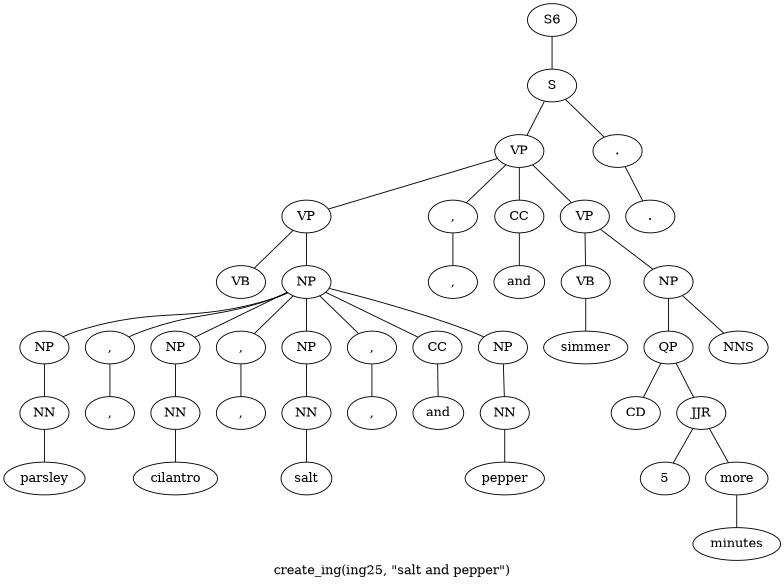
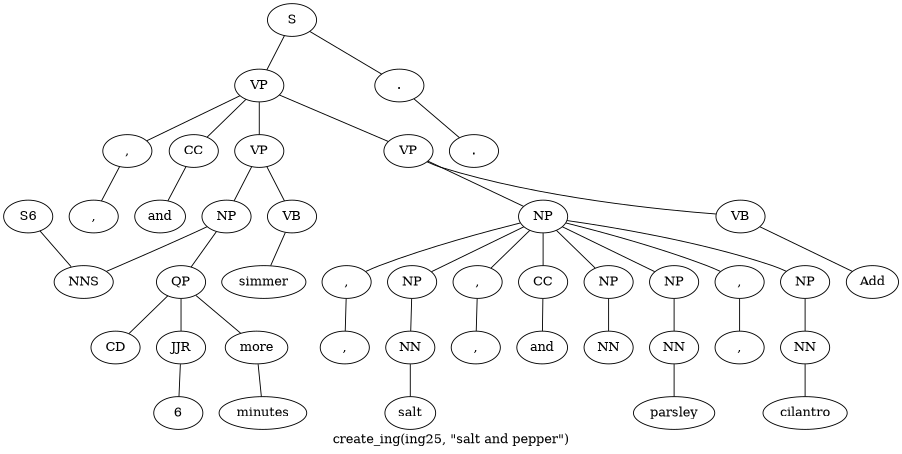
(552, 53) -> (56, 249)
none -> (872, 282)
(719, 446) -> (218, 314)
(505, 479) -> none
(665, 479) -> (178, 413)
